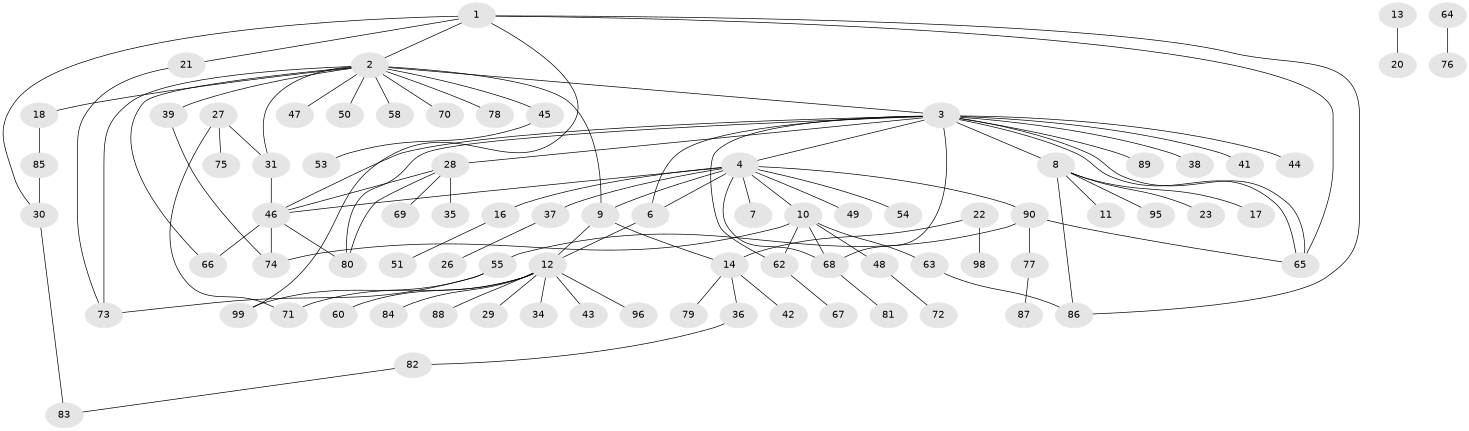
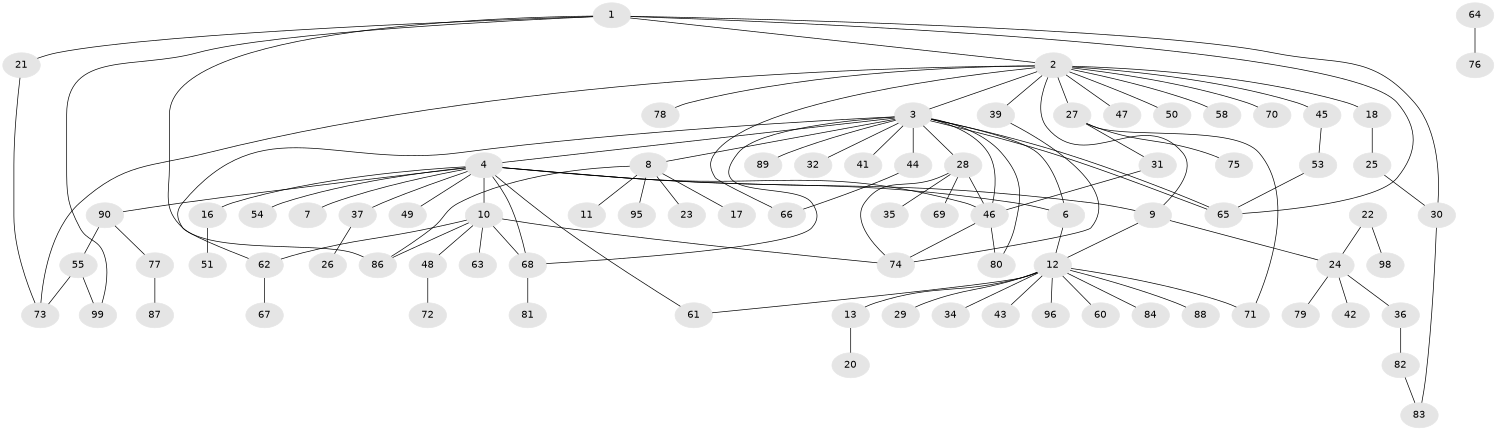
(284, 89) -> (1063, 90)
(39, 165) -> (1372, 165)
(1195, 165) -> (813, 165)
(385, 197) -> (872, 194)
(240, 240) -> (851, 192)
(1164, 243) -> (1271, 190)
(730, 265) -> (1335, 265)
none -> (951, 289)
(1002, 290) -> (431, 240)
none -> (694, 315)
